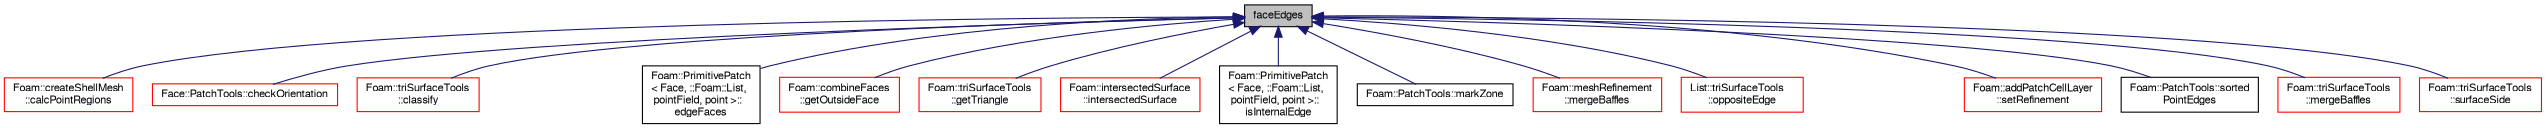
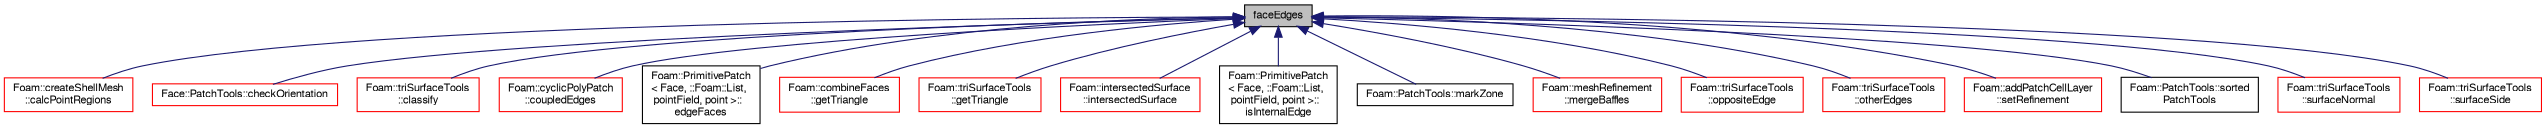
none -> (561, 95)
(840, 95) -> (840, 95)
(1742, 95) -> (1742, 95)
none -> (1884, 95)
(2190, 95) -> (2190, 95)
(2339, 95) -> (2339, 95)
